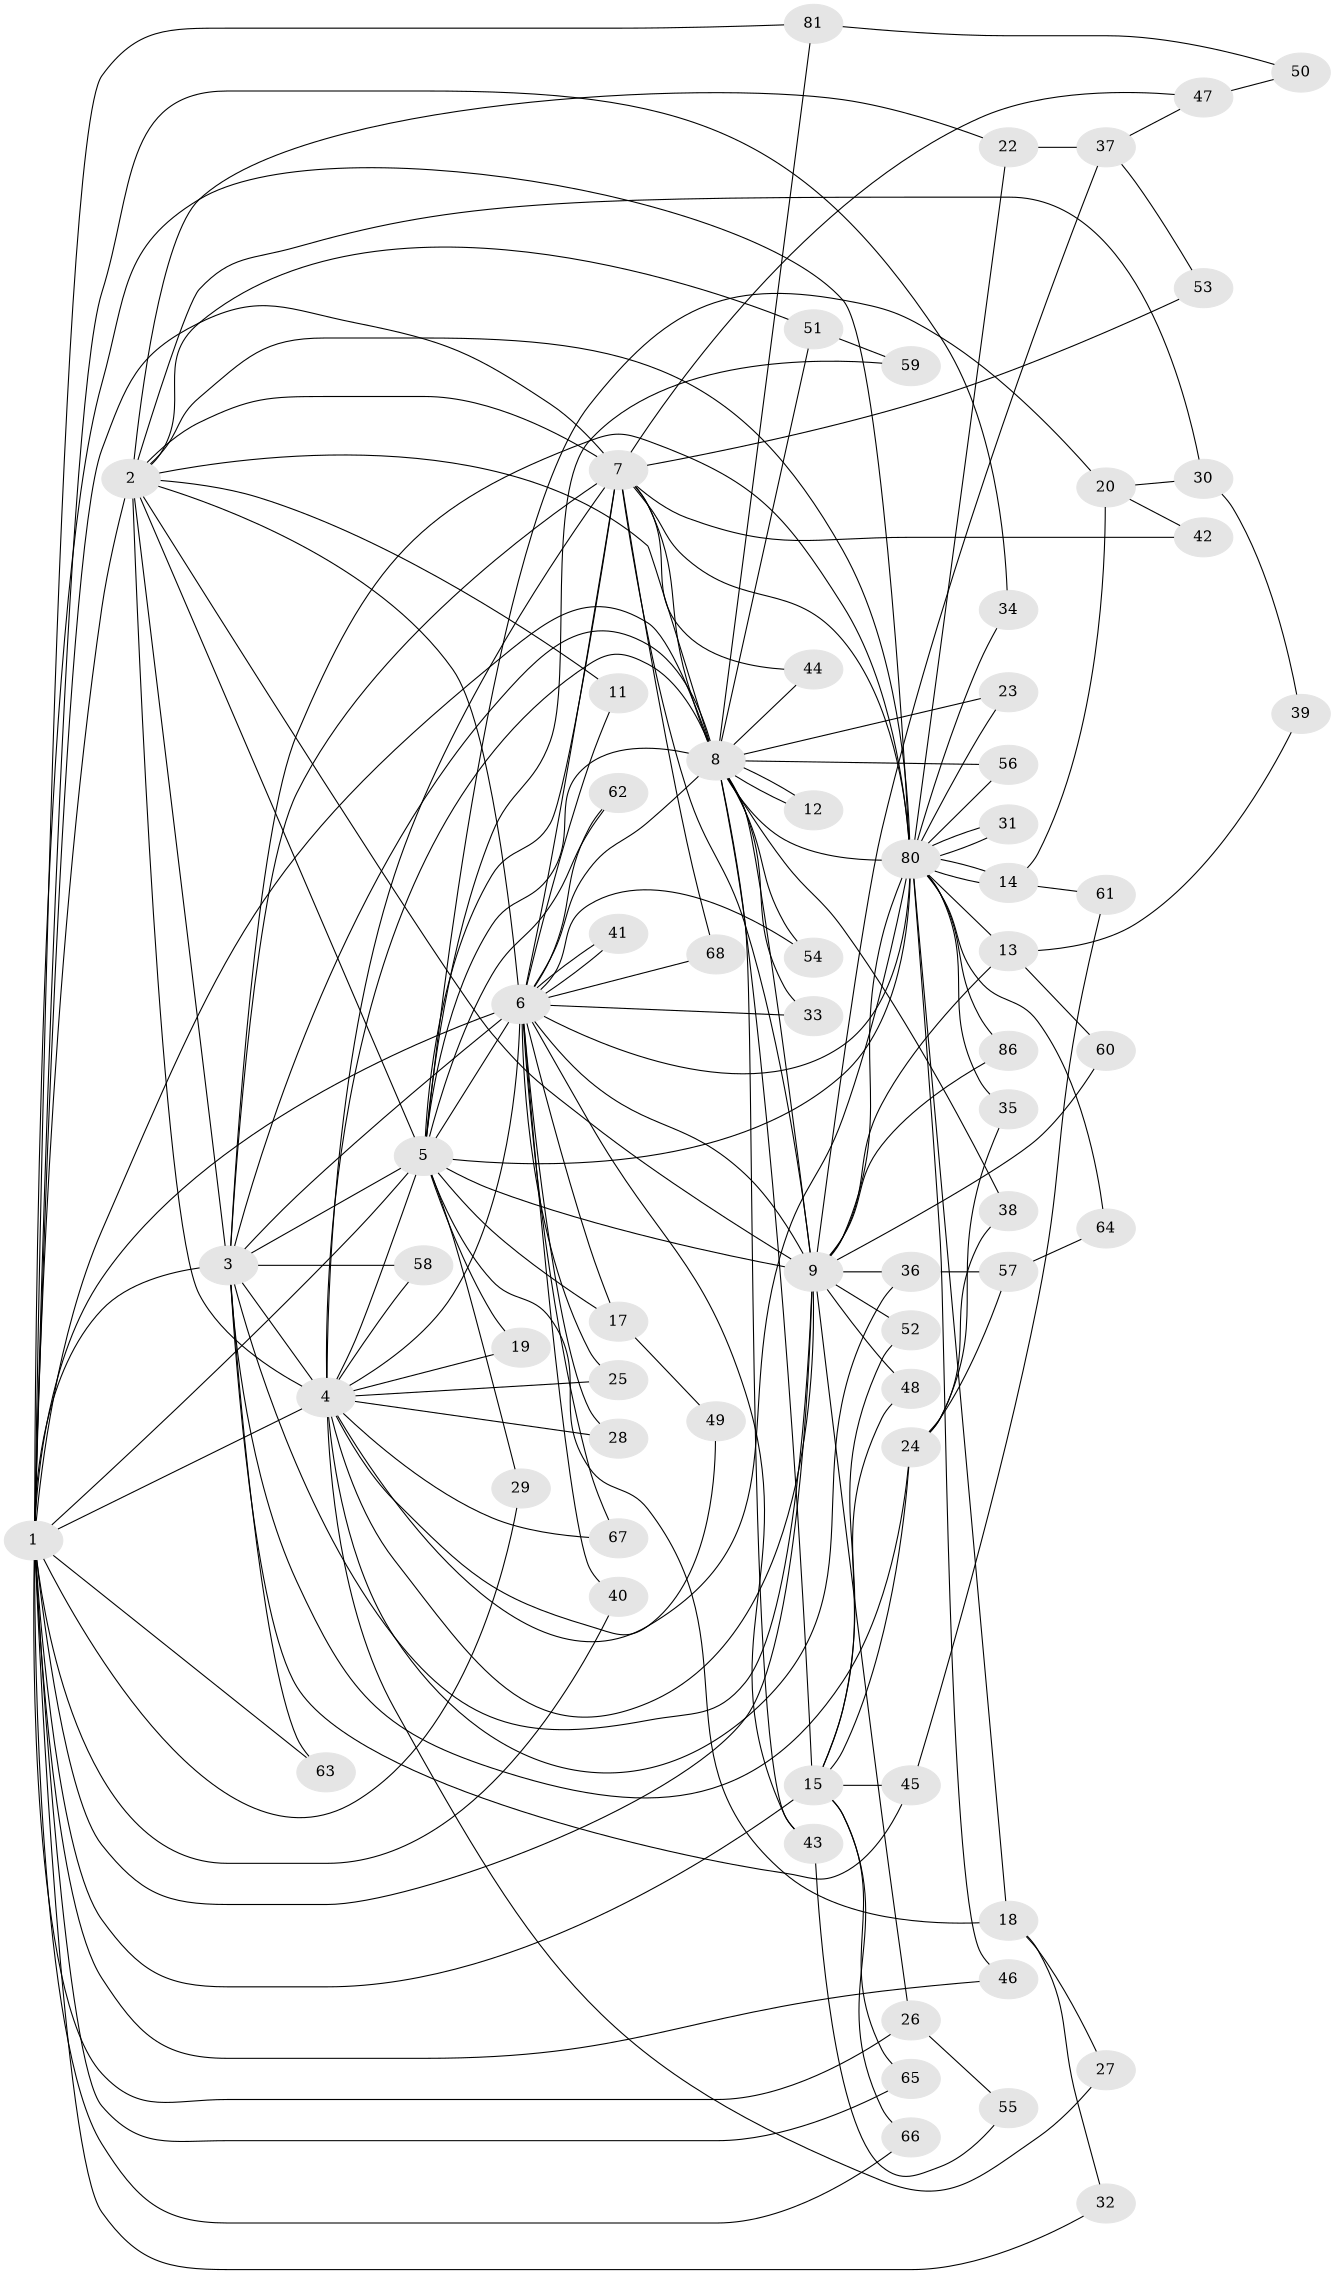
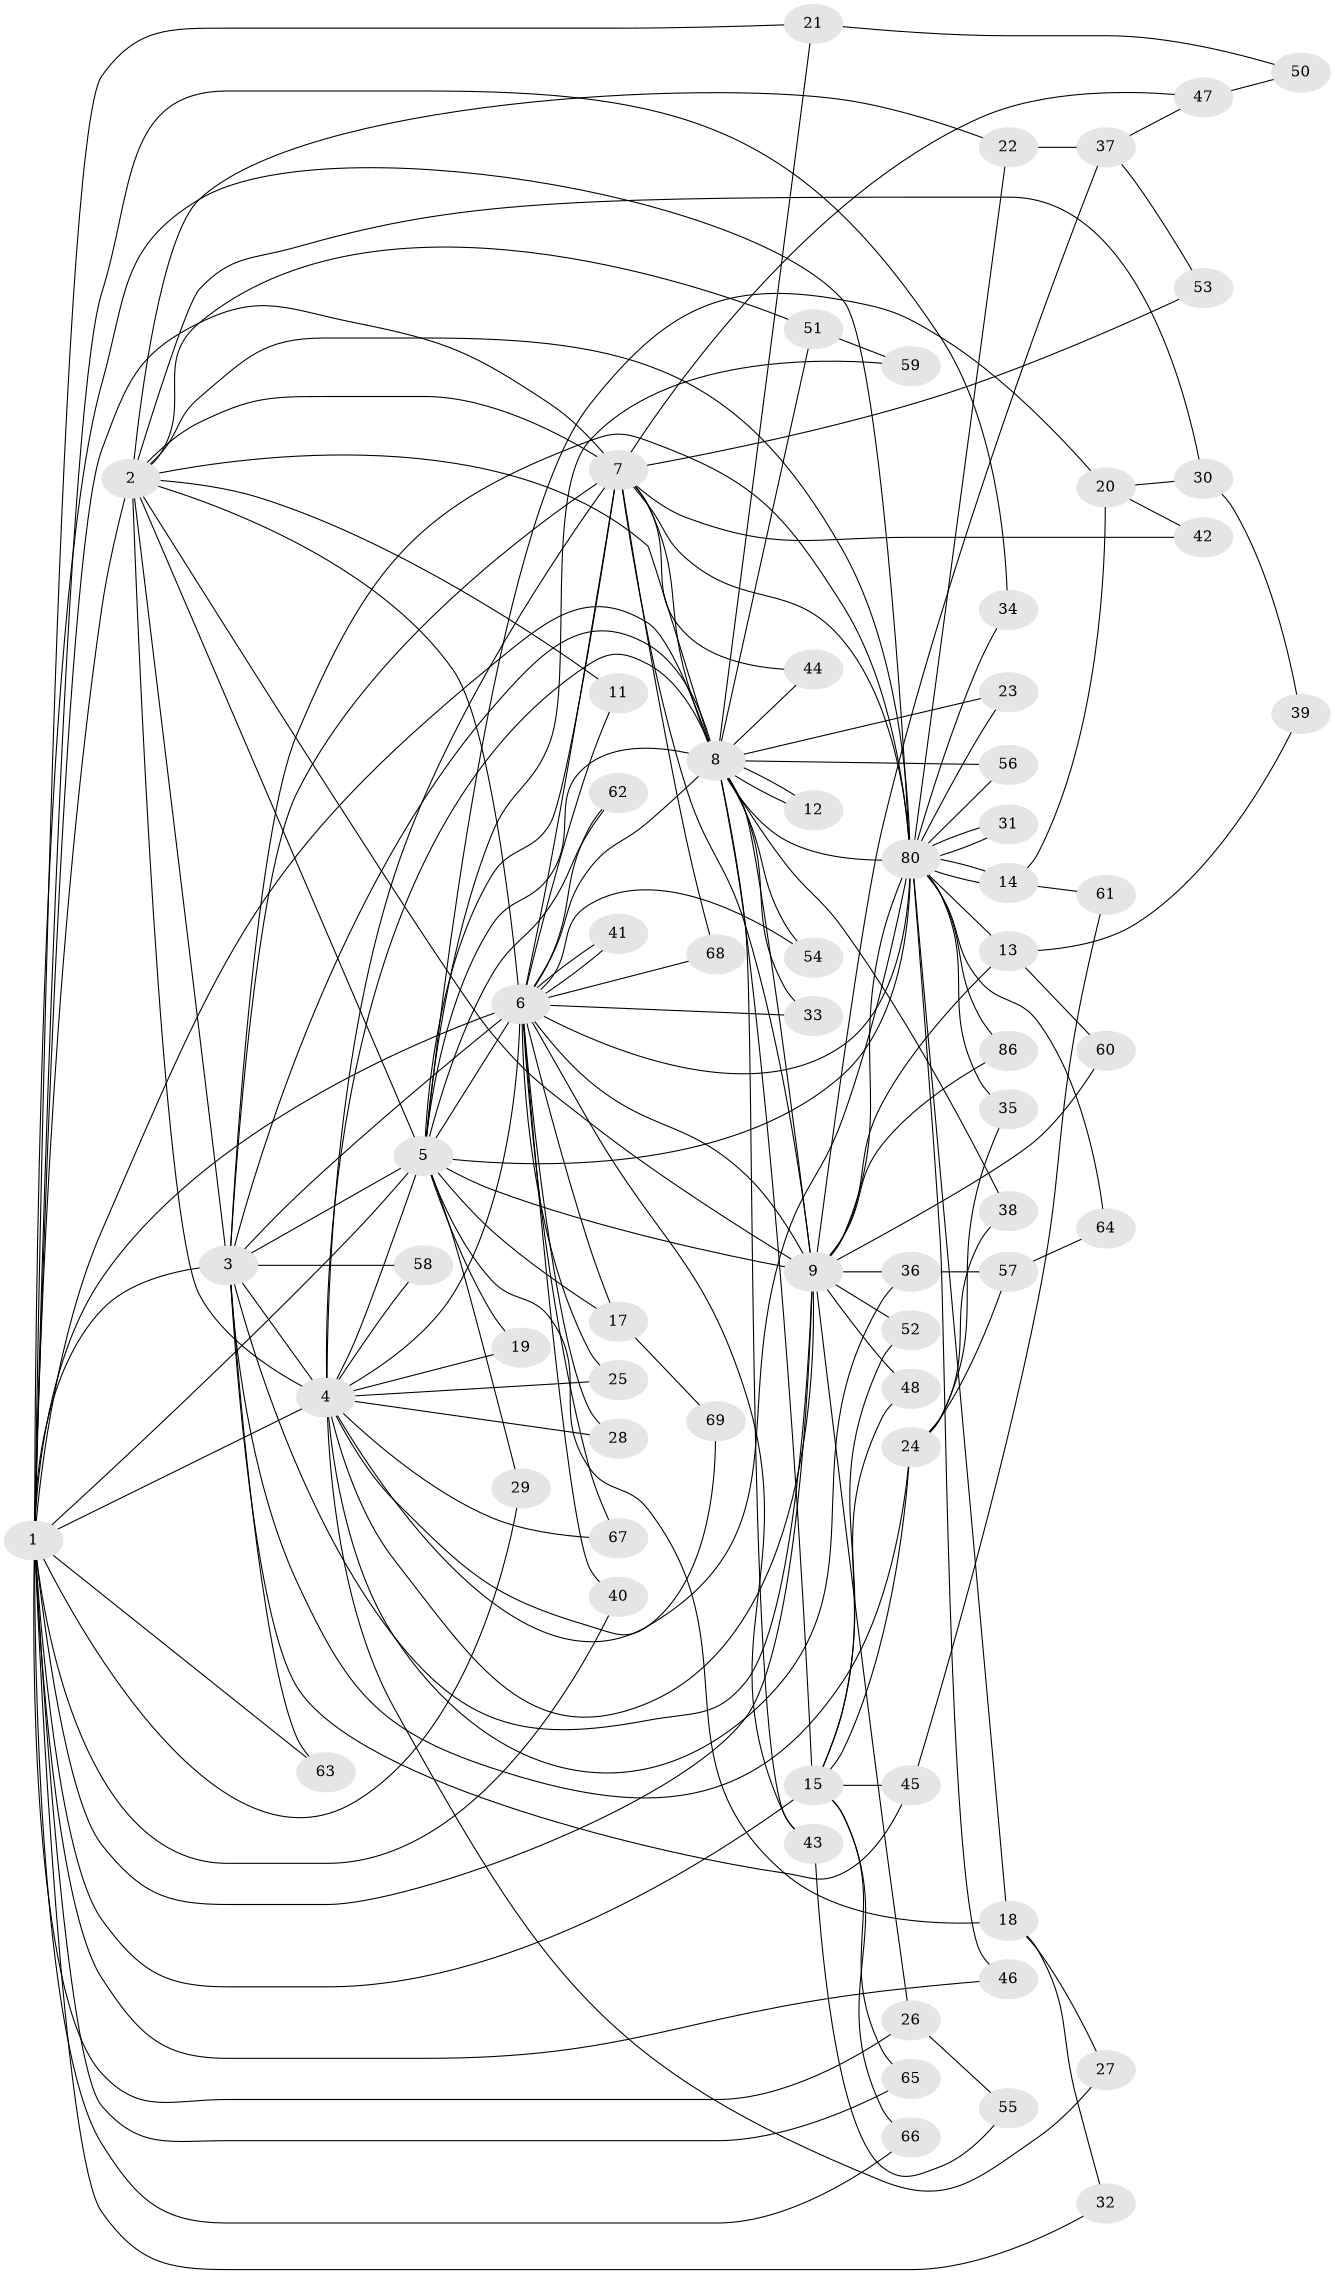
(814, 24) -> (814, 24)
(716, 1421) -> (716, 1421)
